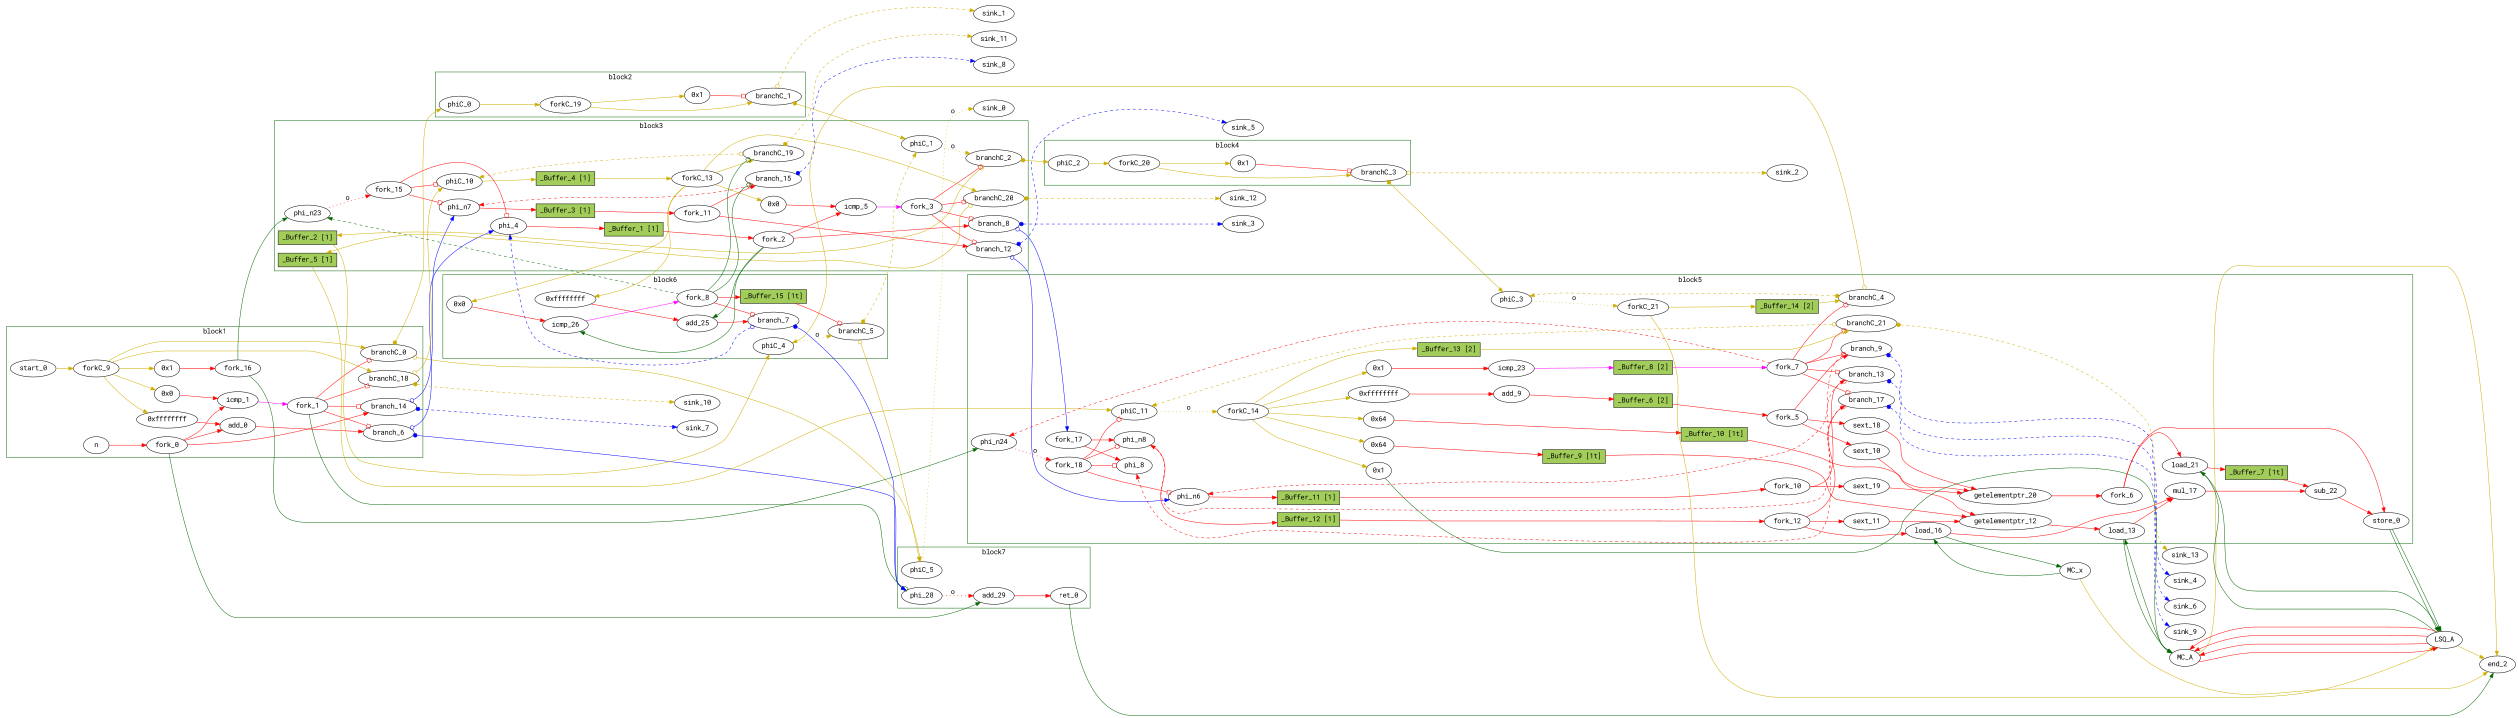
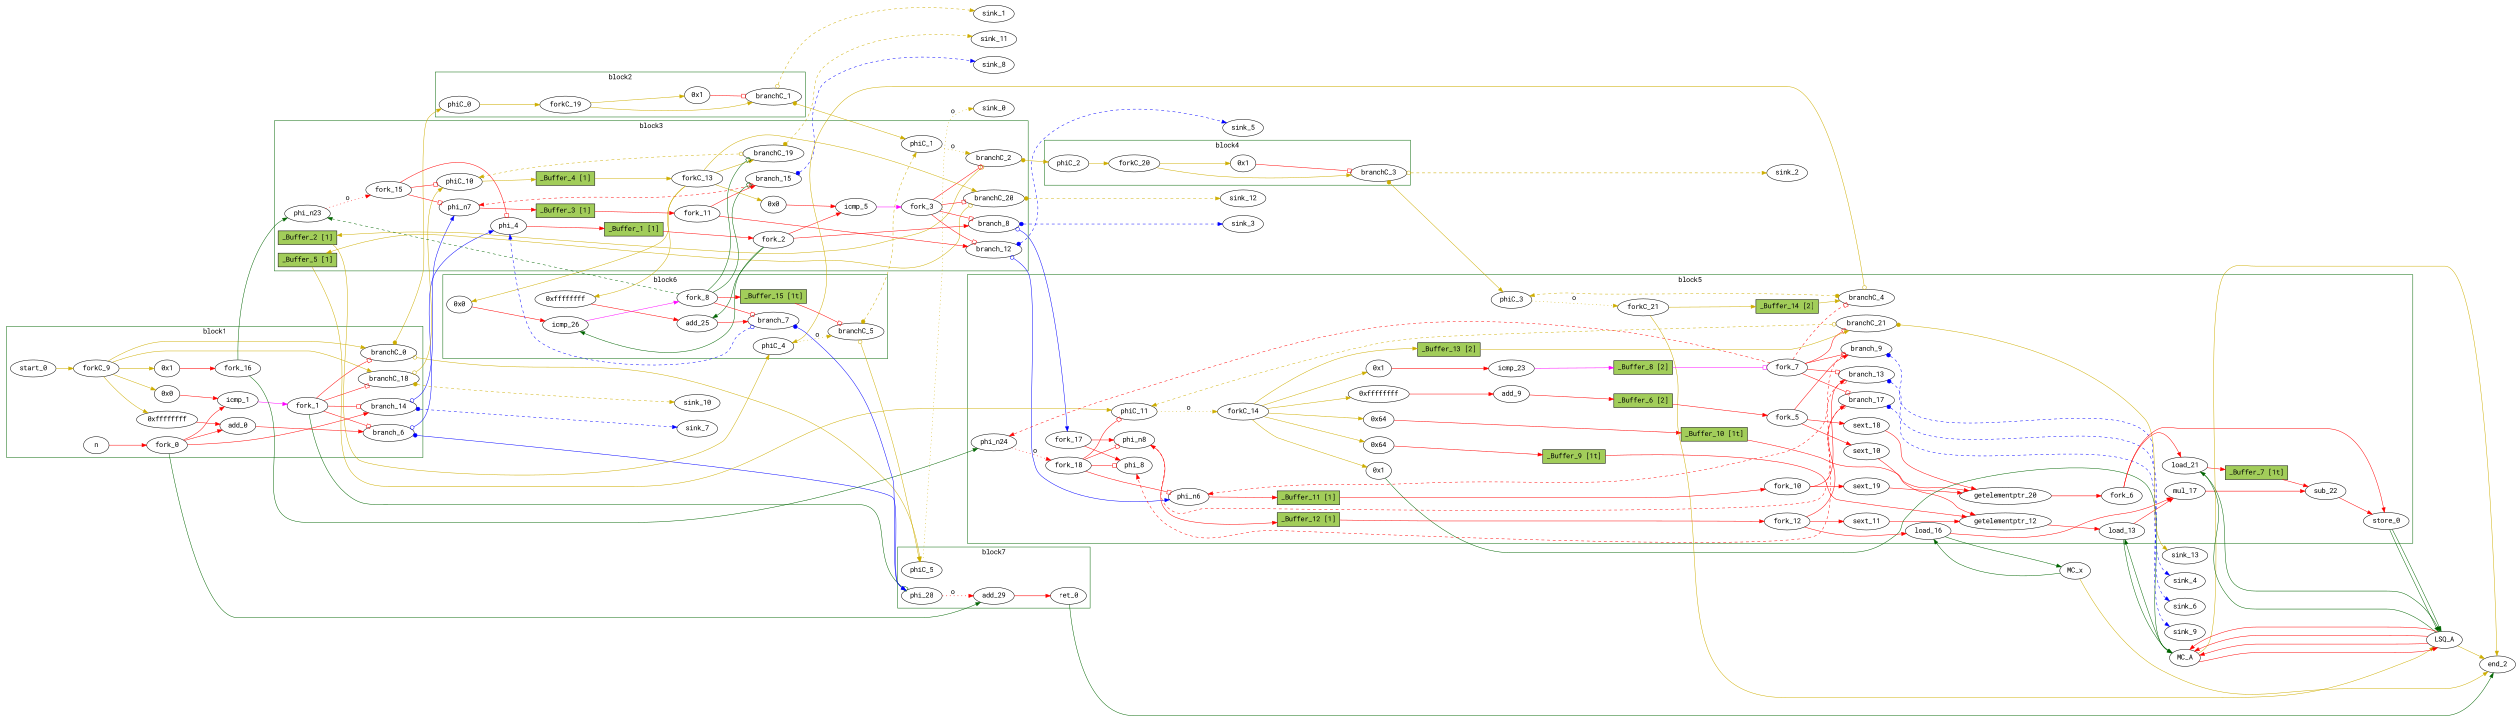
(1815, 330) -> (1815, 330)
(1717, 368) -> (1717, 368)
(2091, 377) -> (2091, 377)
